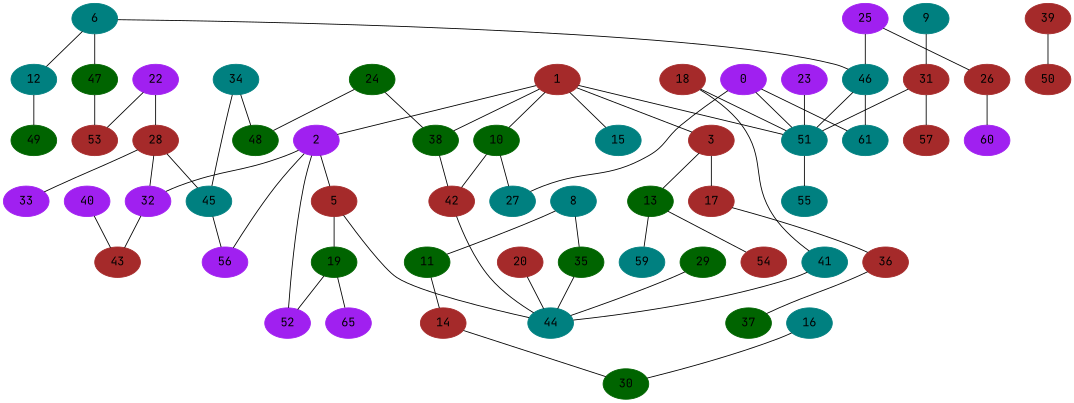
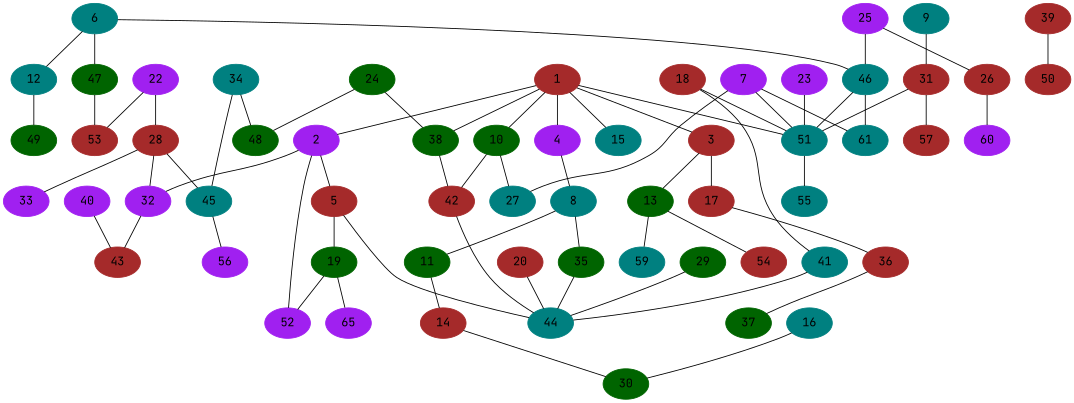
(743, 80) -> (743, 80)
none -> (557, 140)
(266, 199) -> none
